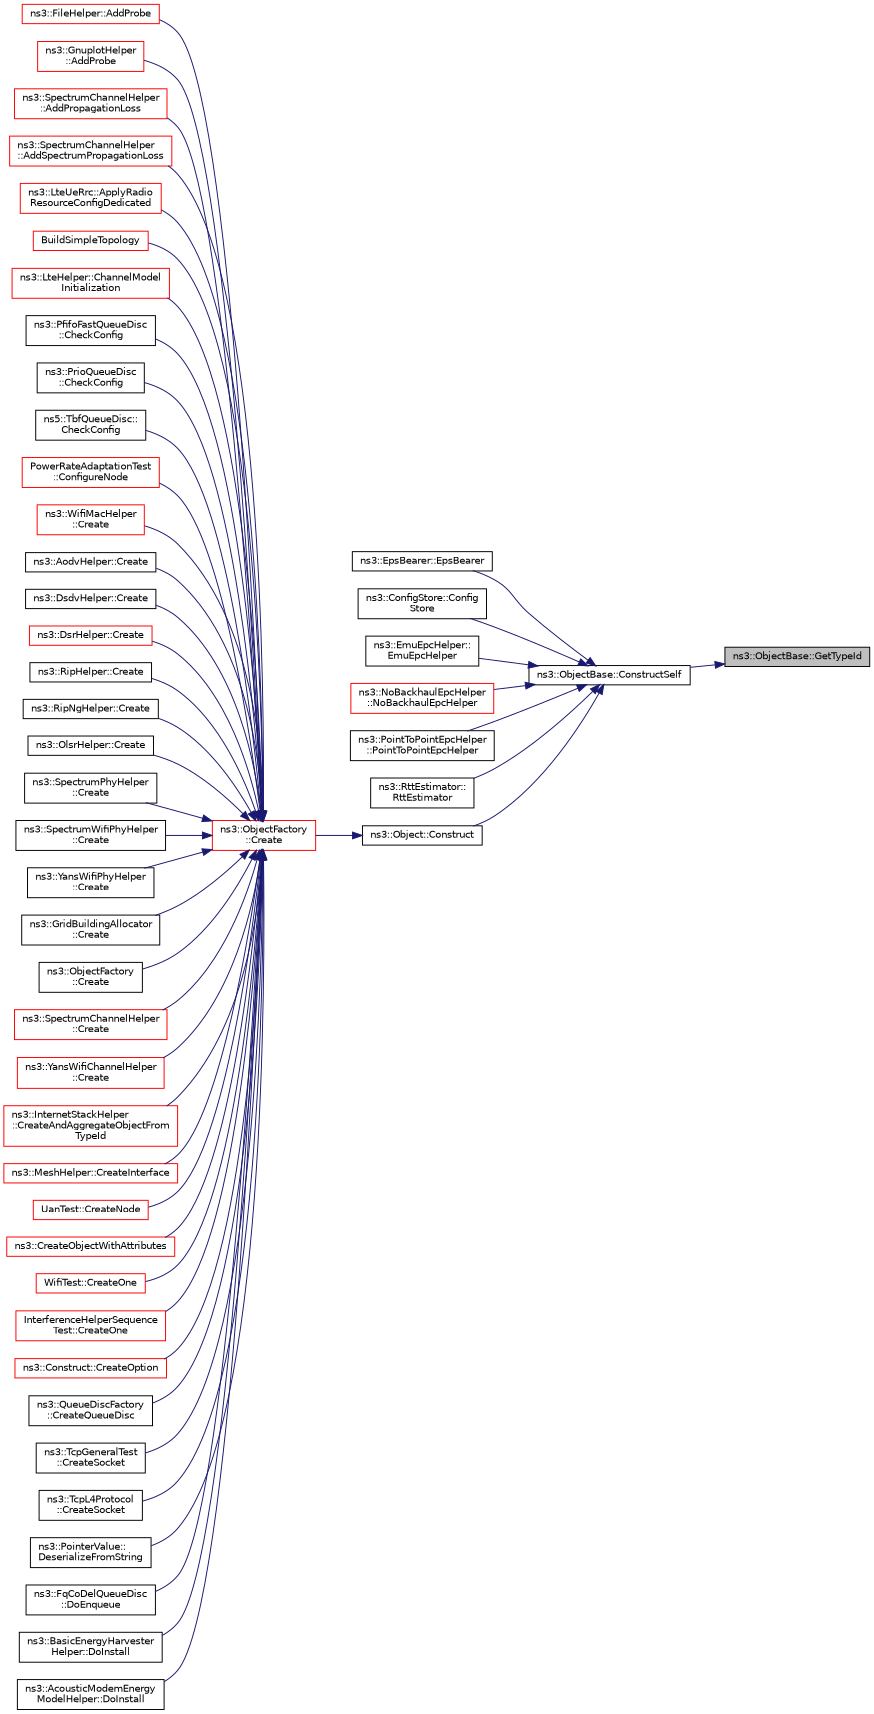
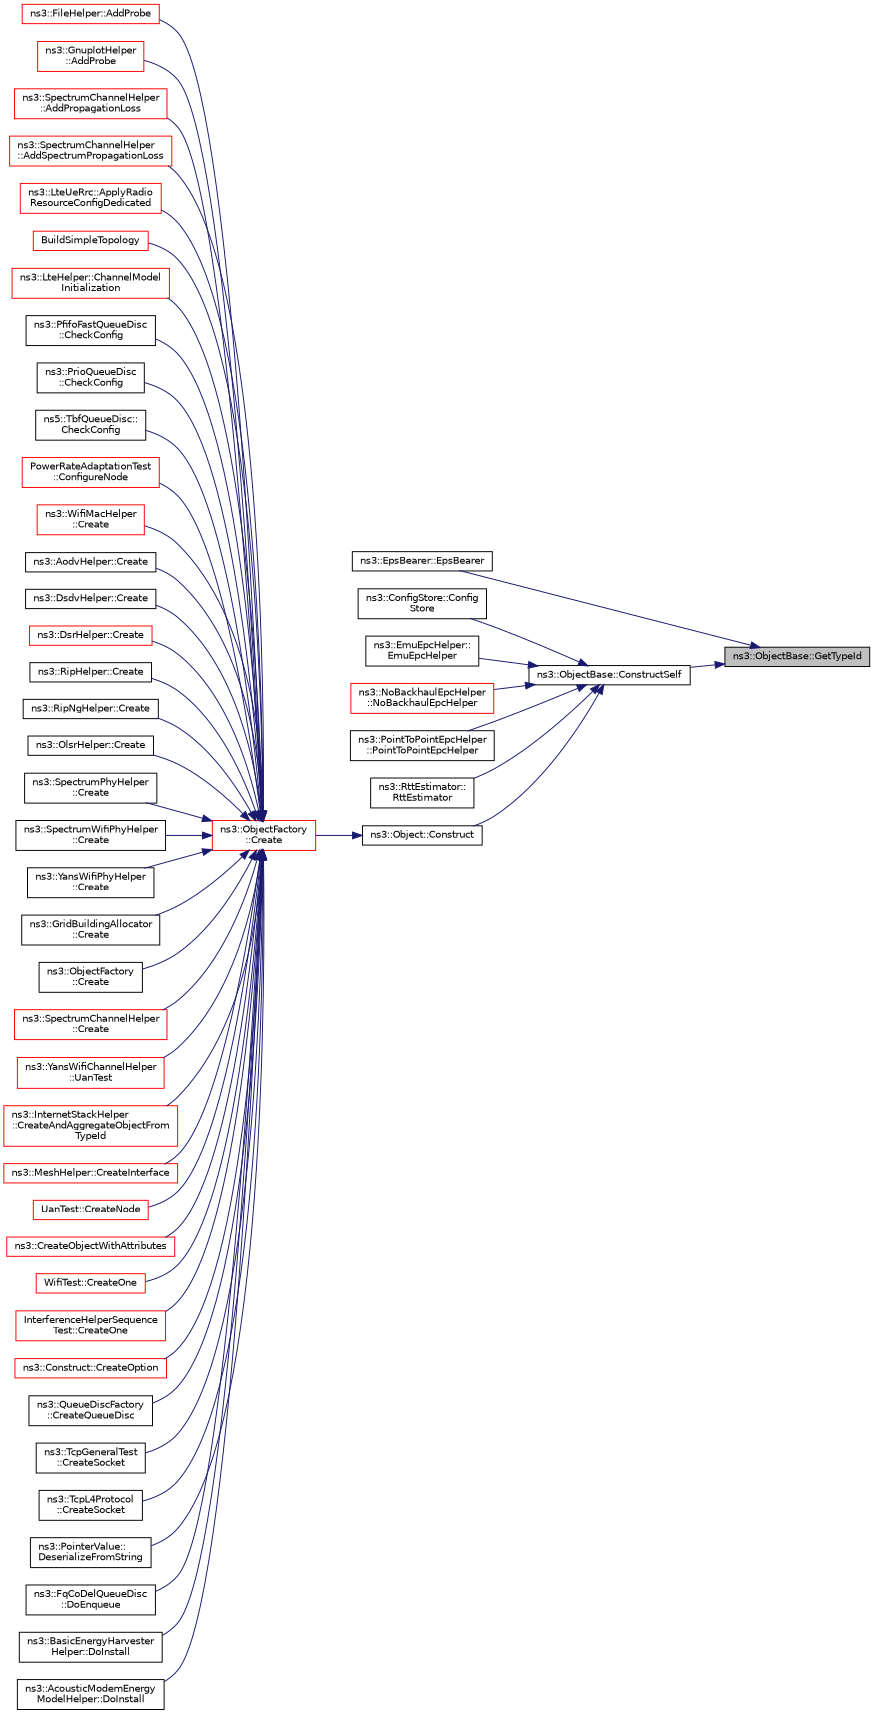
(530, 614) -> (605, 608)
(91, 1073) -> (91, 1073)
